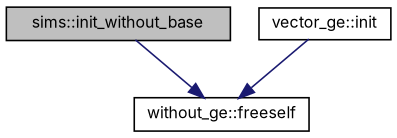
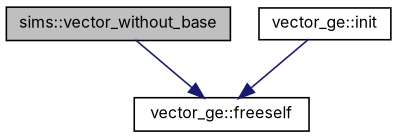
(118, 24) -> (118, 24)
(222, 114) -> (222, 114)
